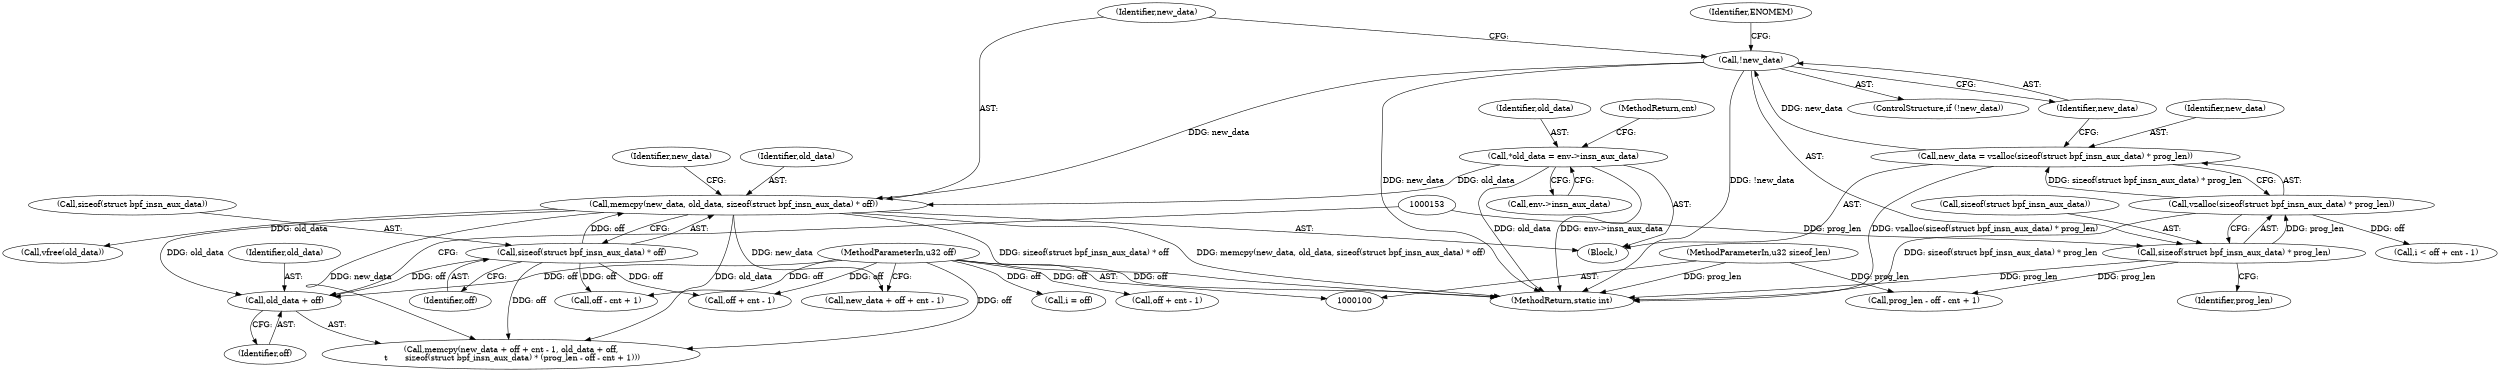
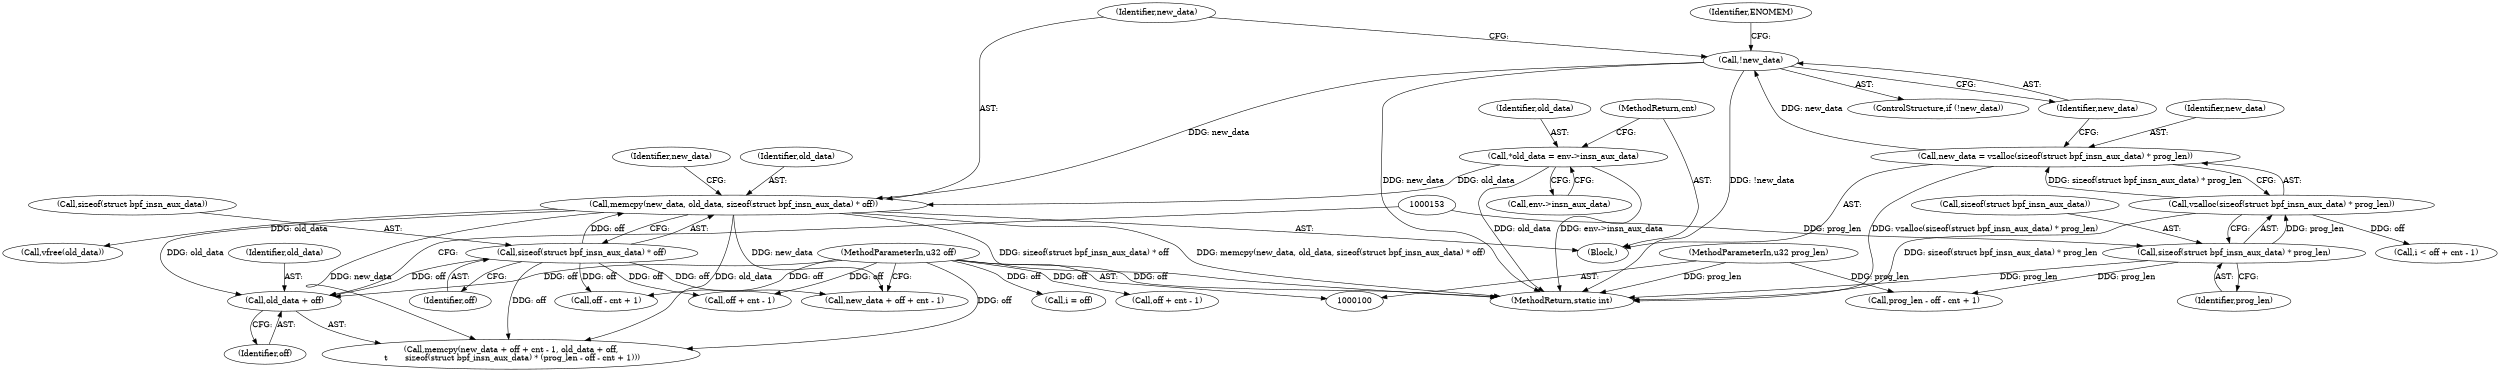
(1673, 206) -> (1698, 203)
(1930, 220) -> (2215, 280)
(1759, 253) -> (1759, 253)
none -> (688, 285)
